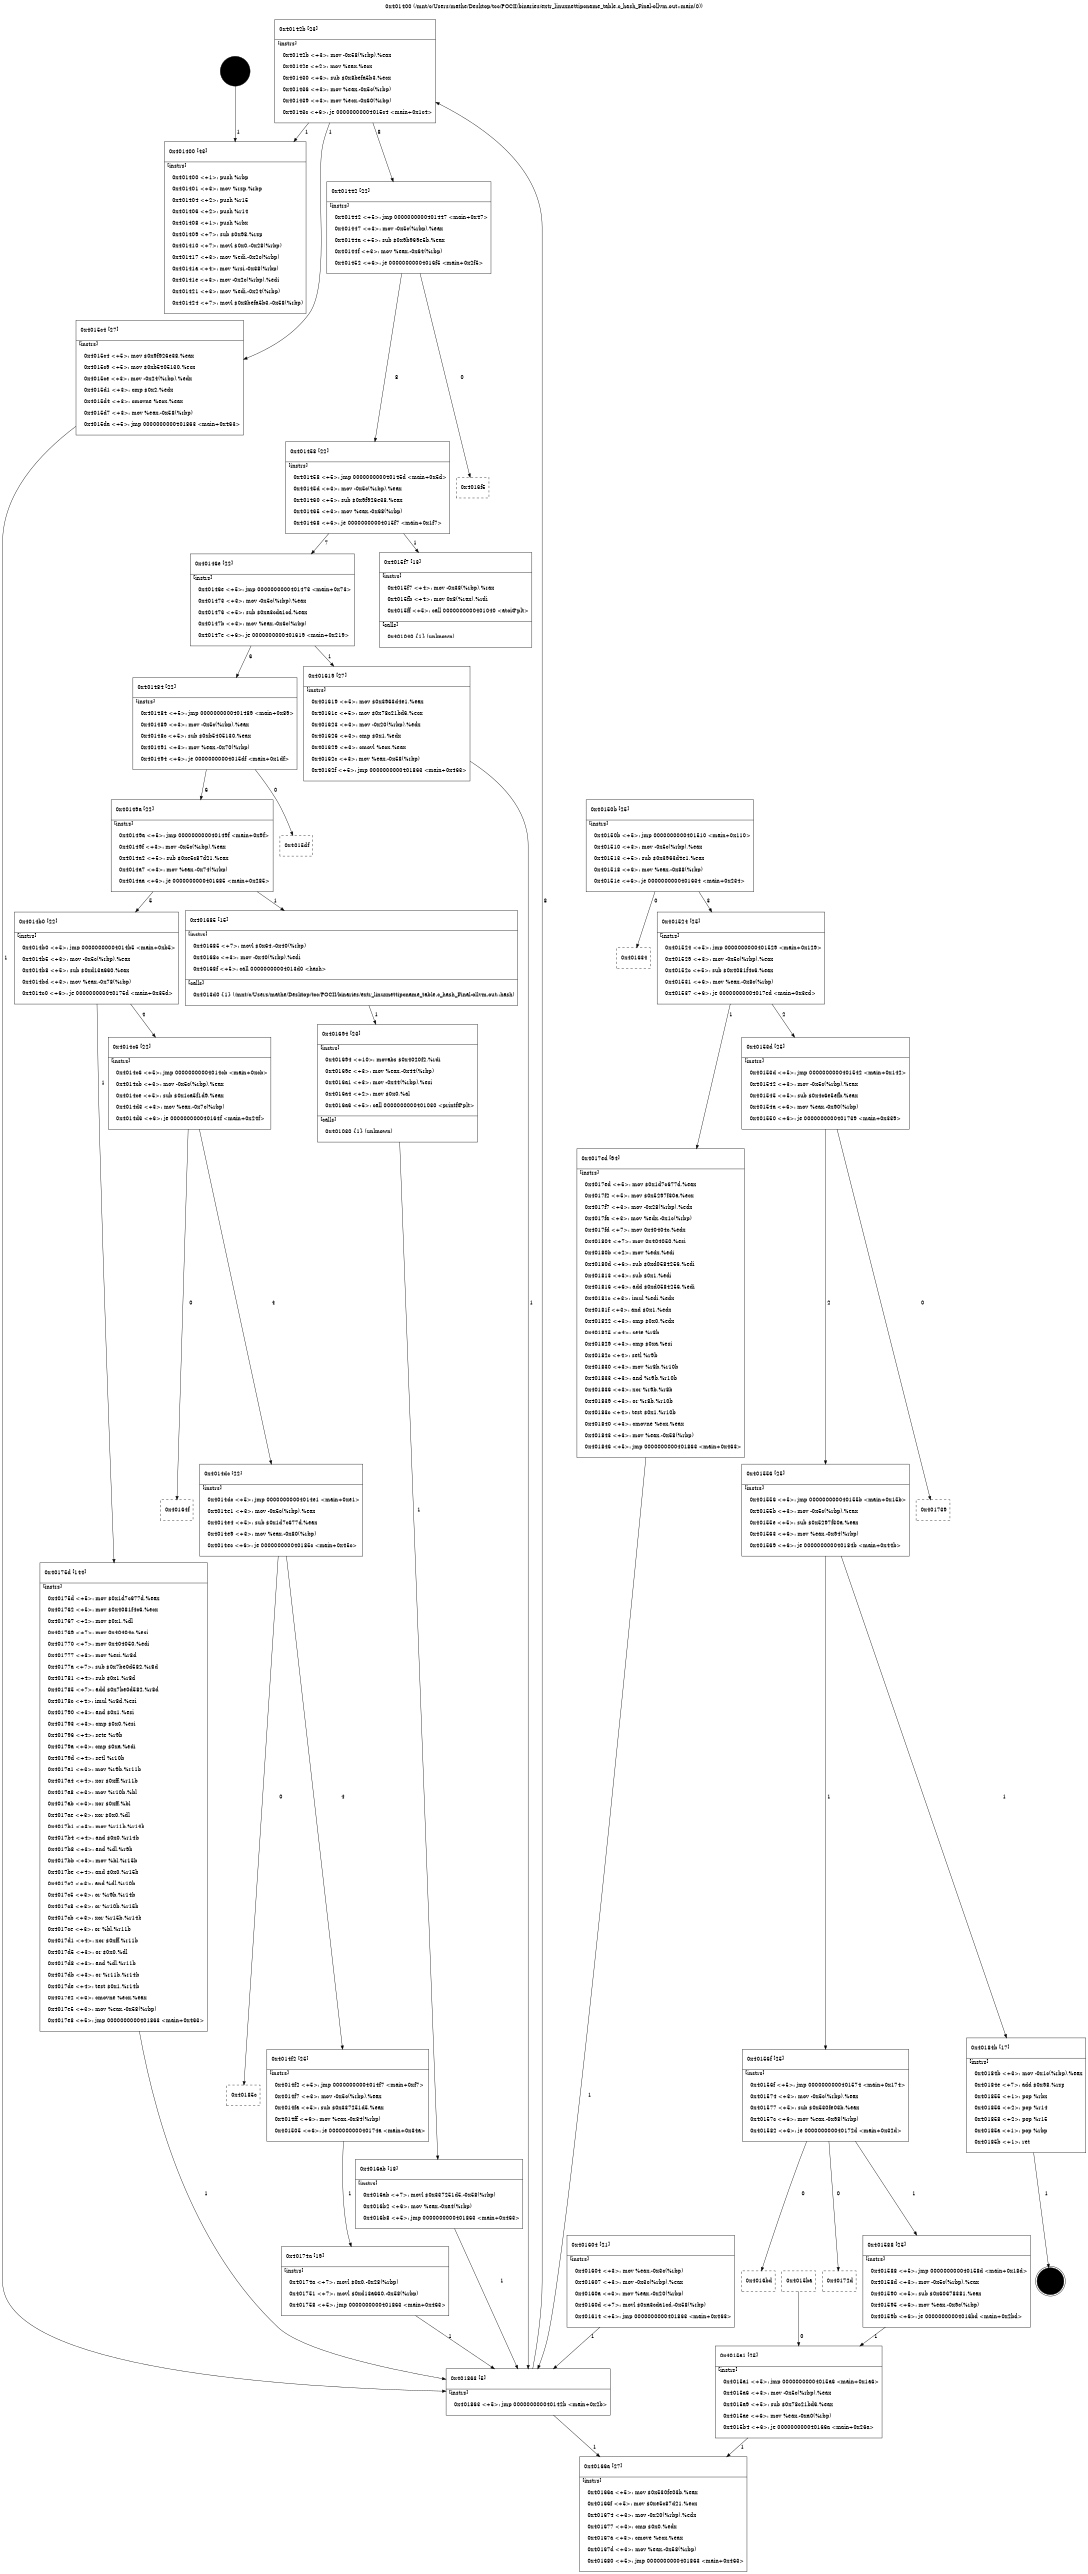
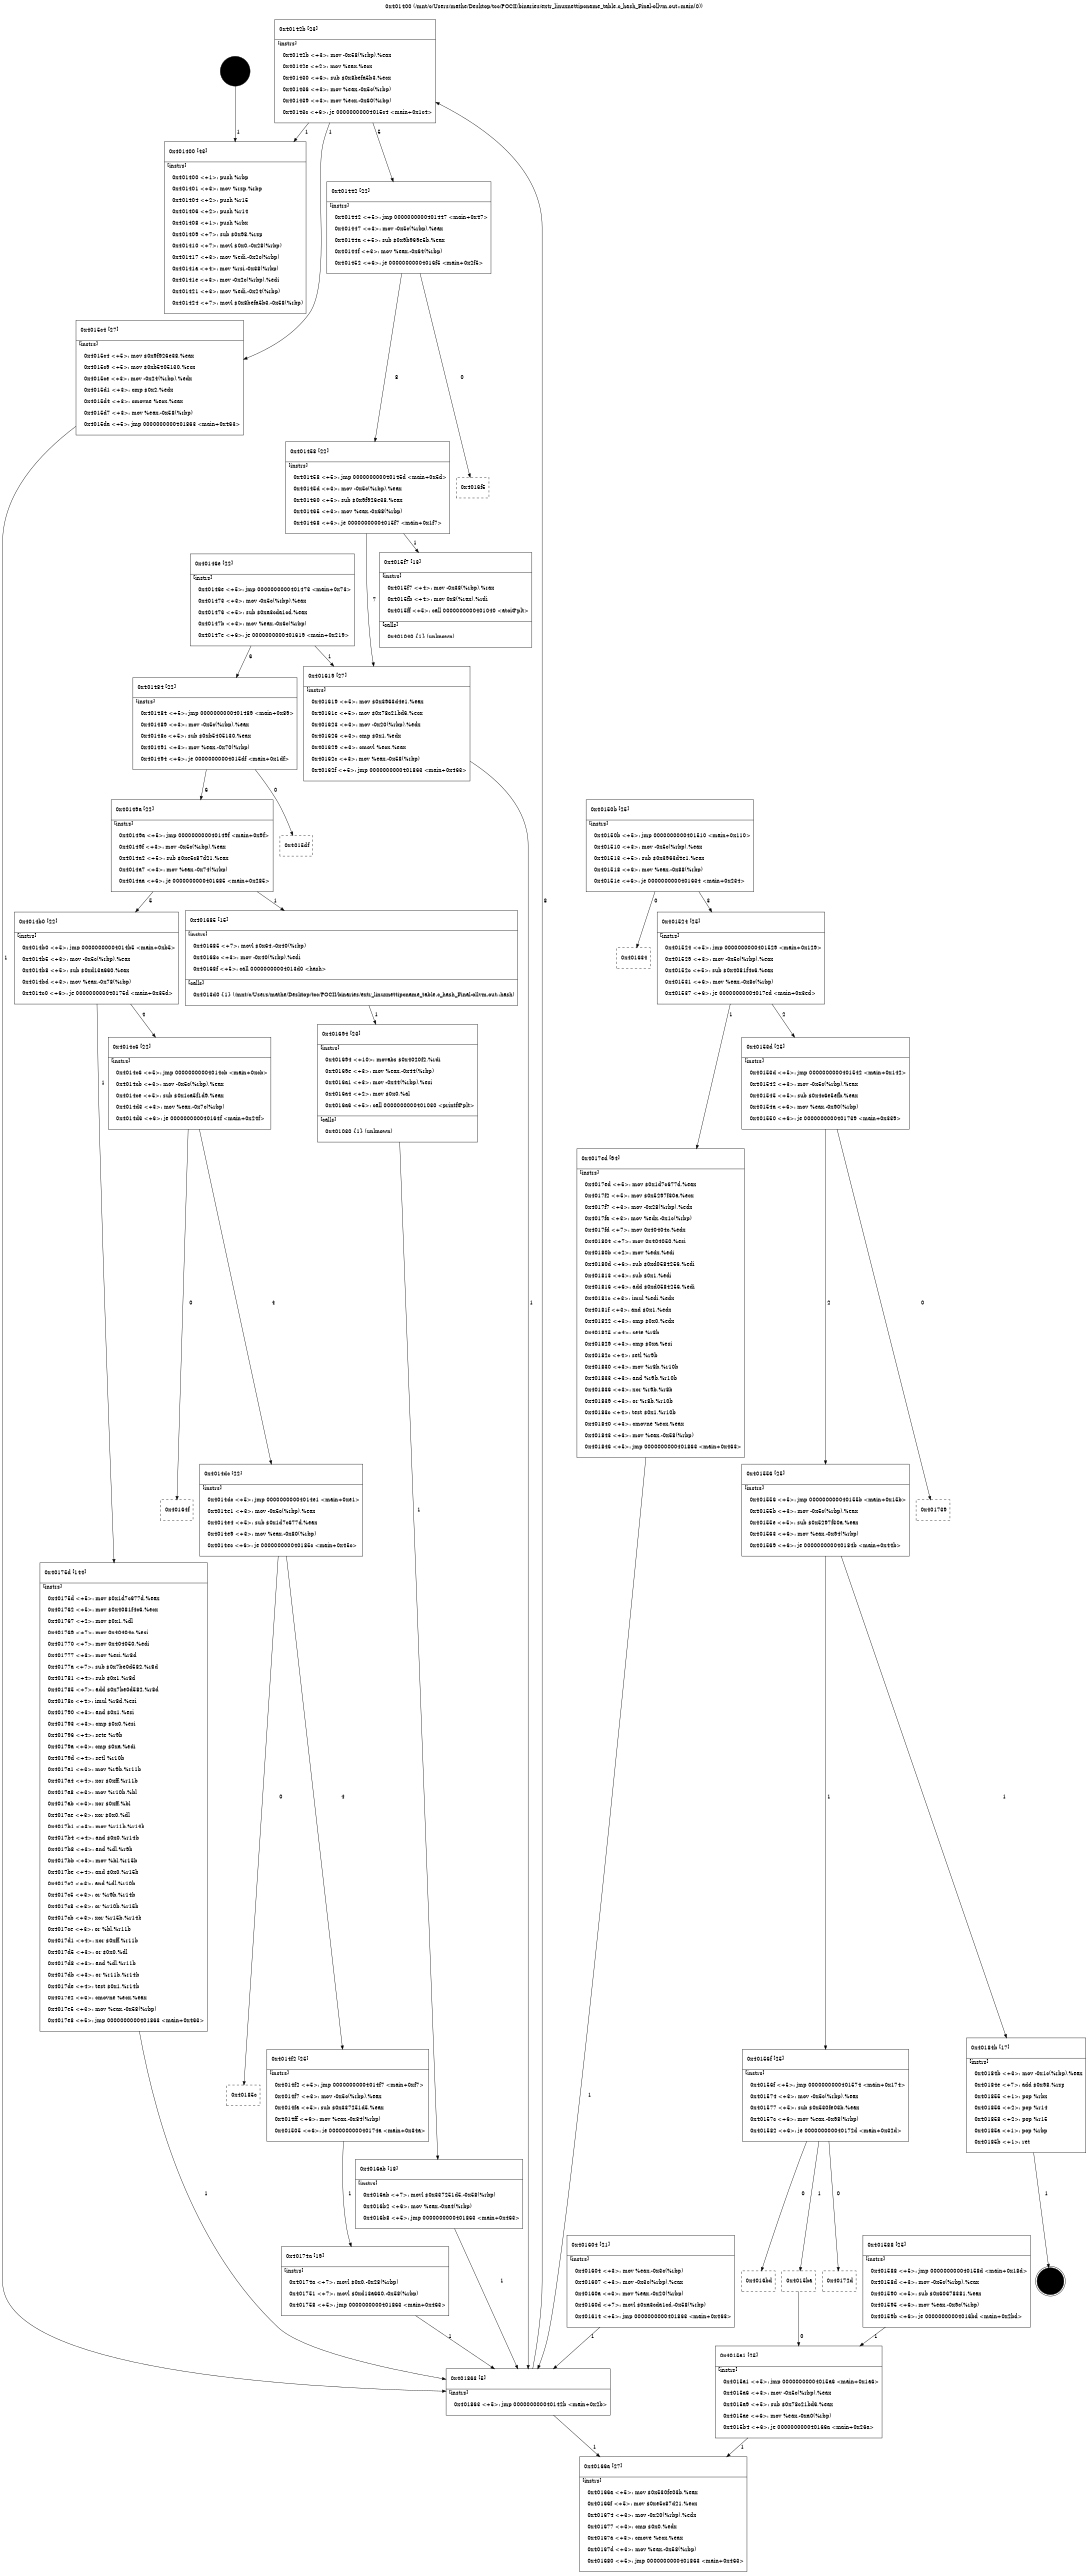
(378, 132) -> (378, 132)
(321, 542) -> (367, 598)
(885, 2187) -> (810, 2204)
